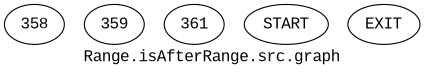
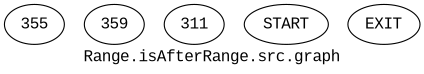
(34, 24) -> (34, 24)
(194, 24) -> (194, 24)
